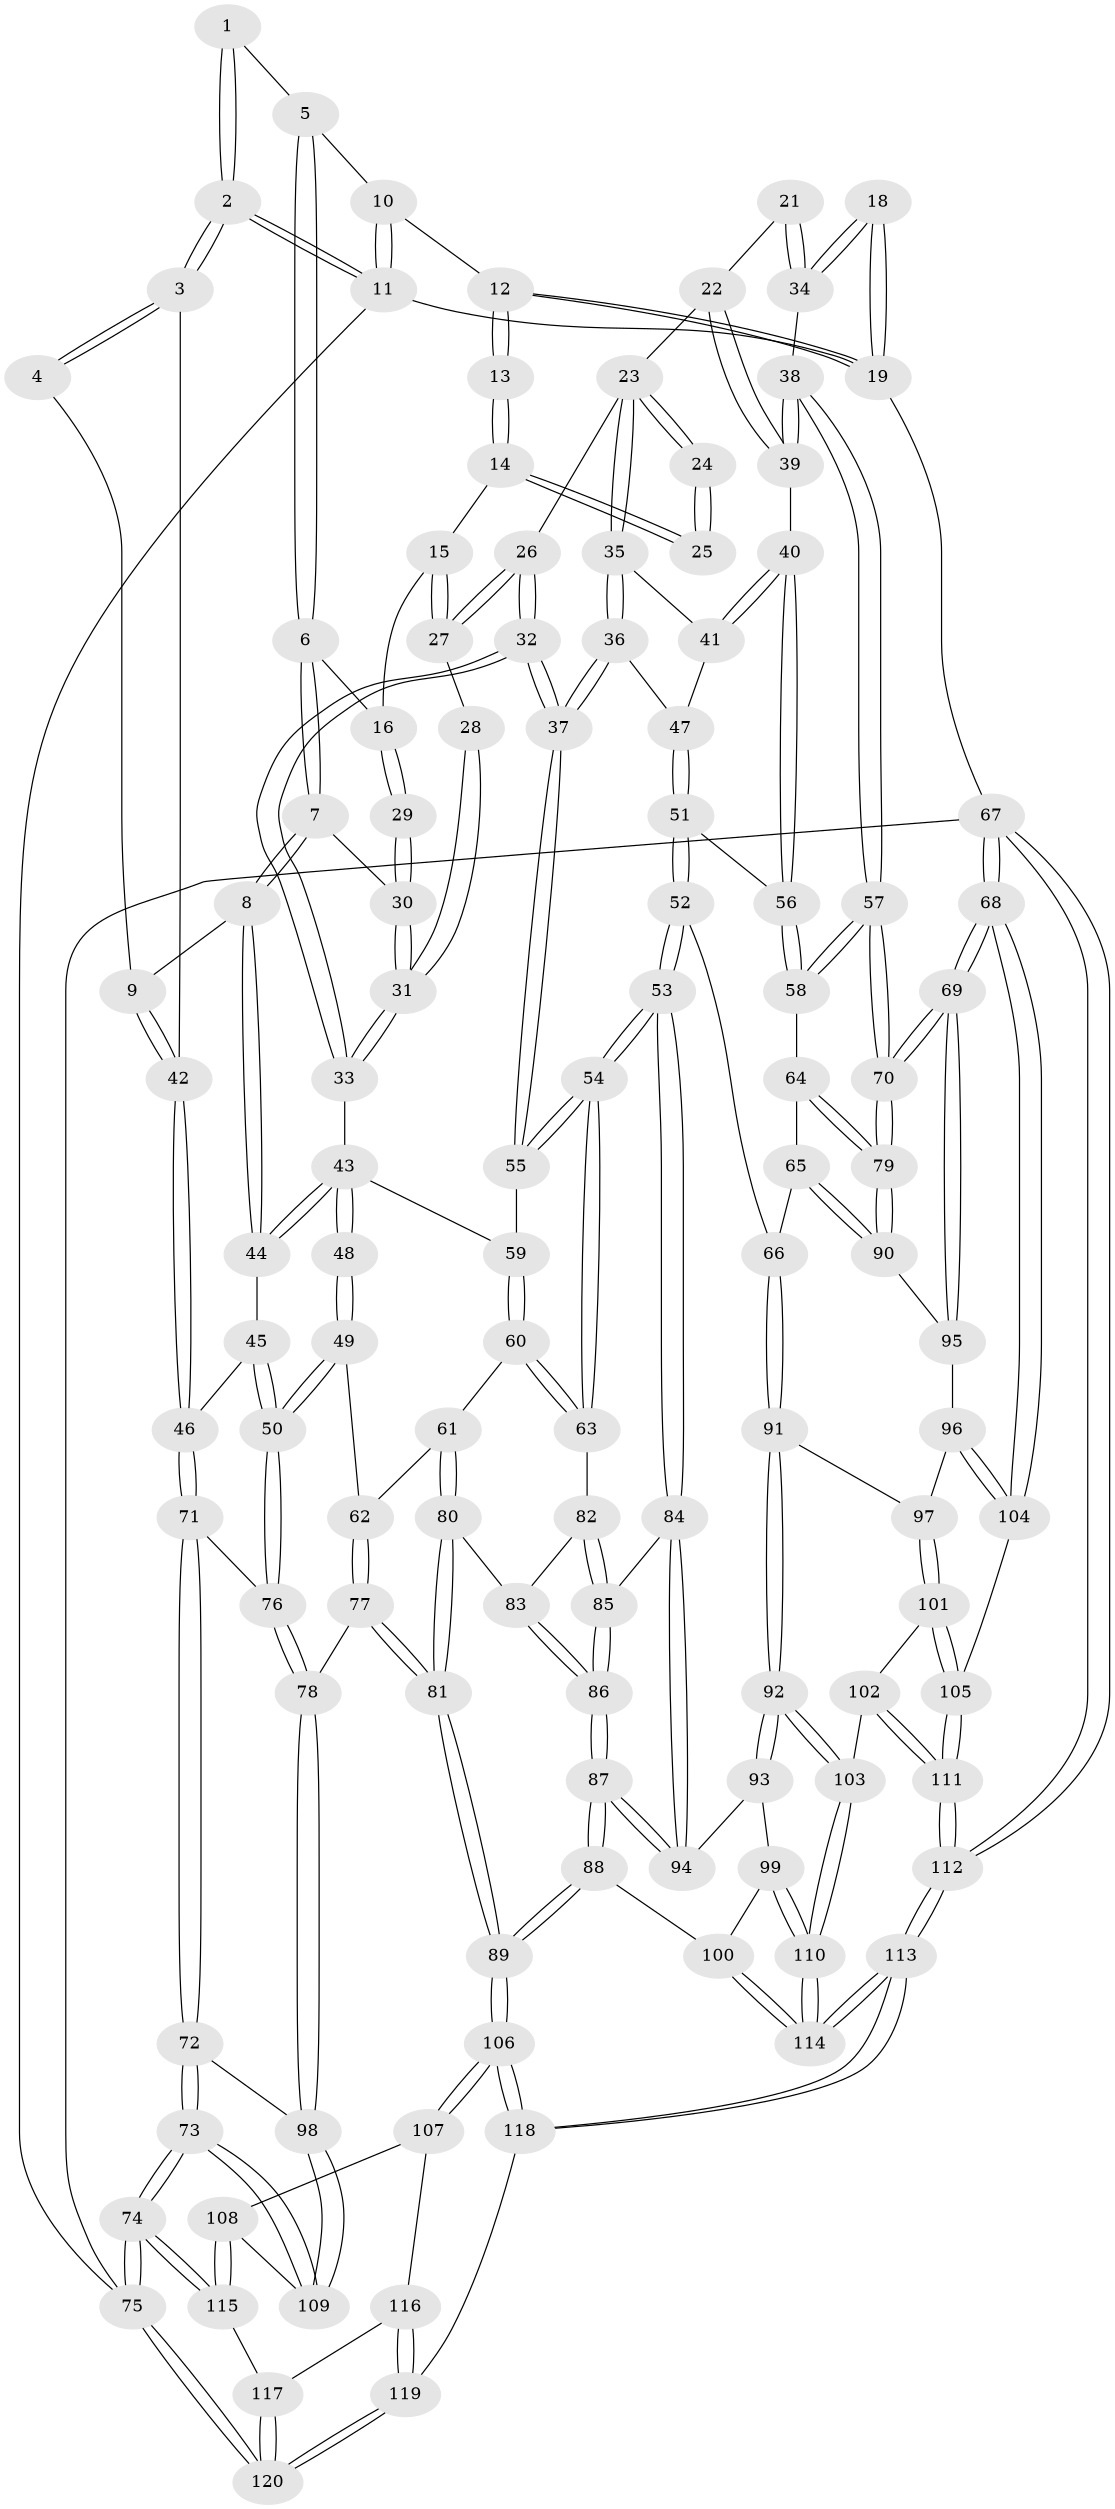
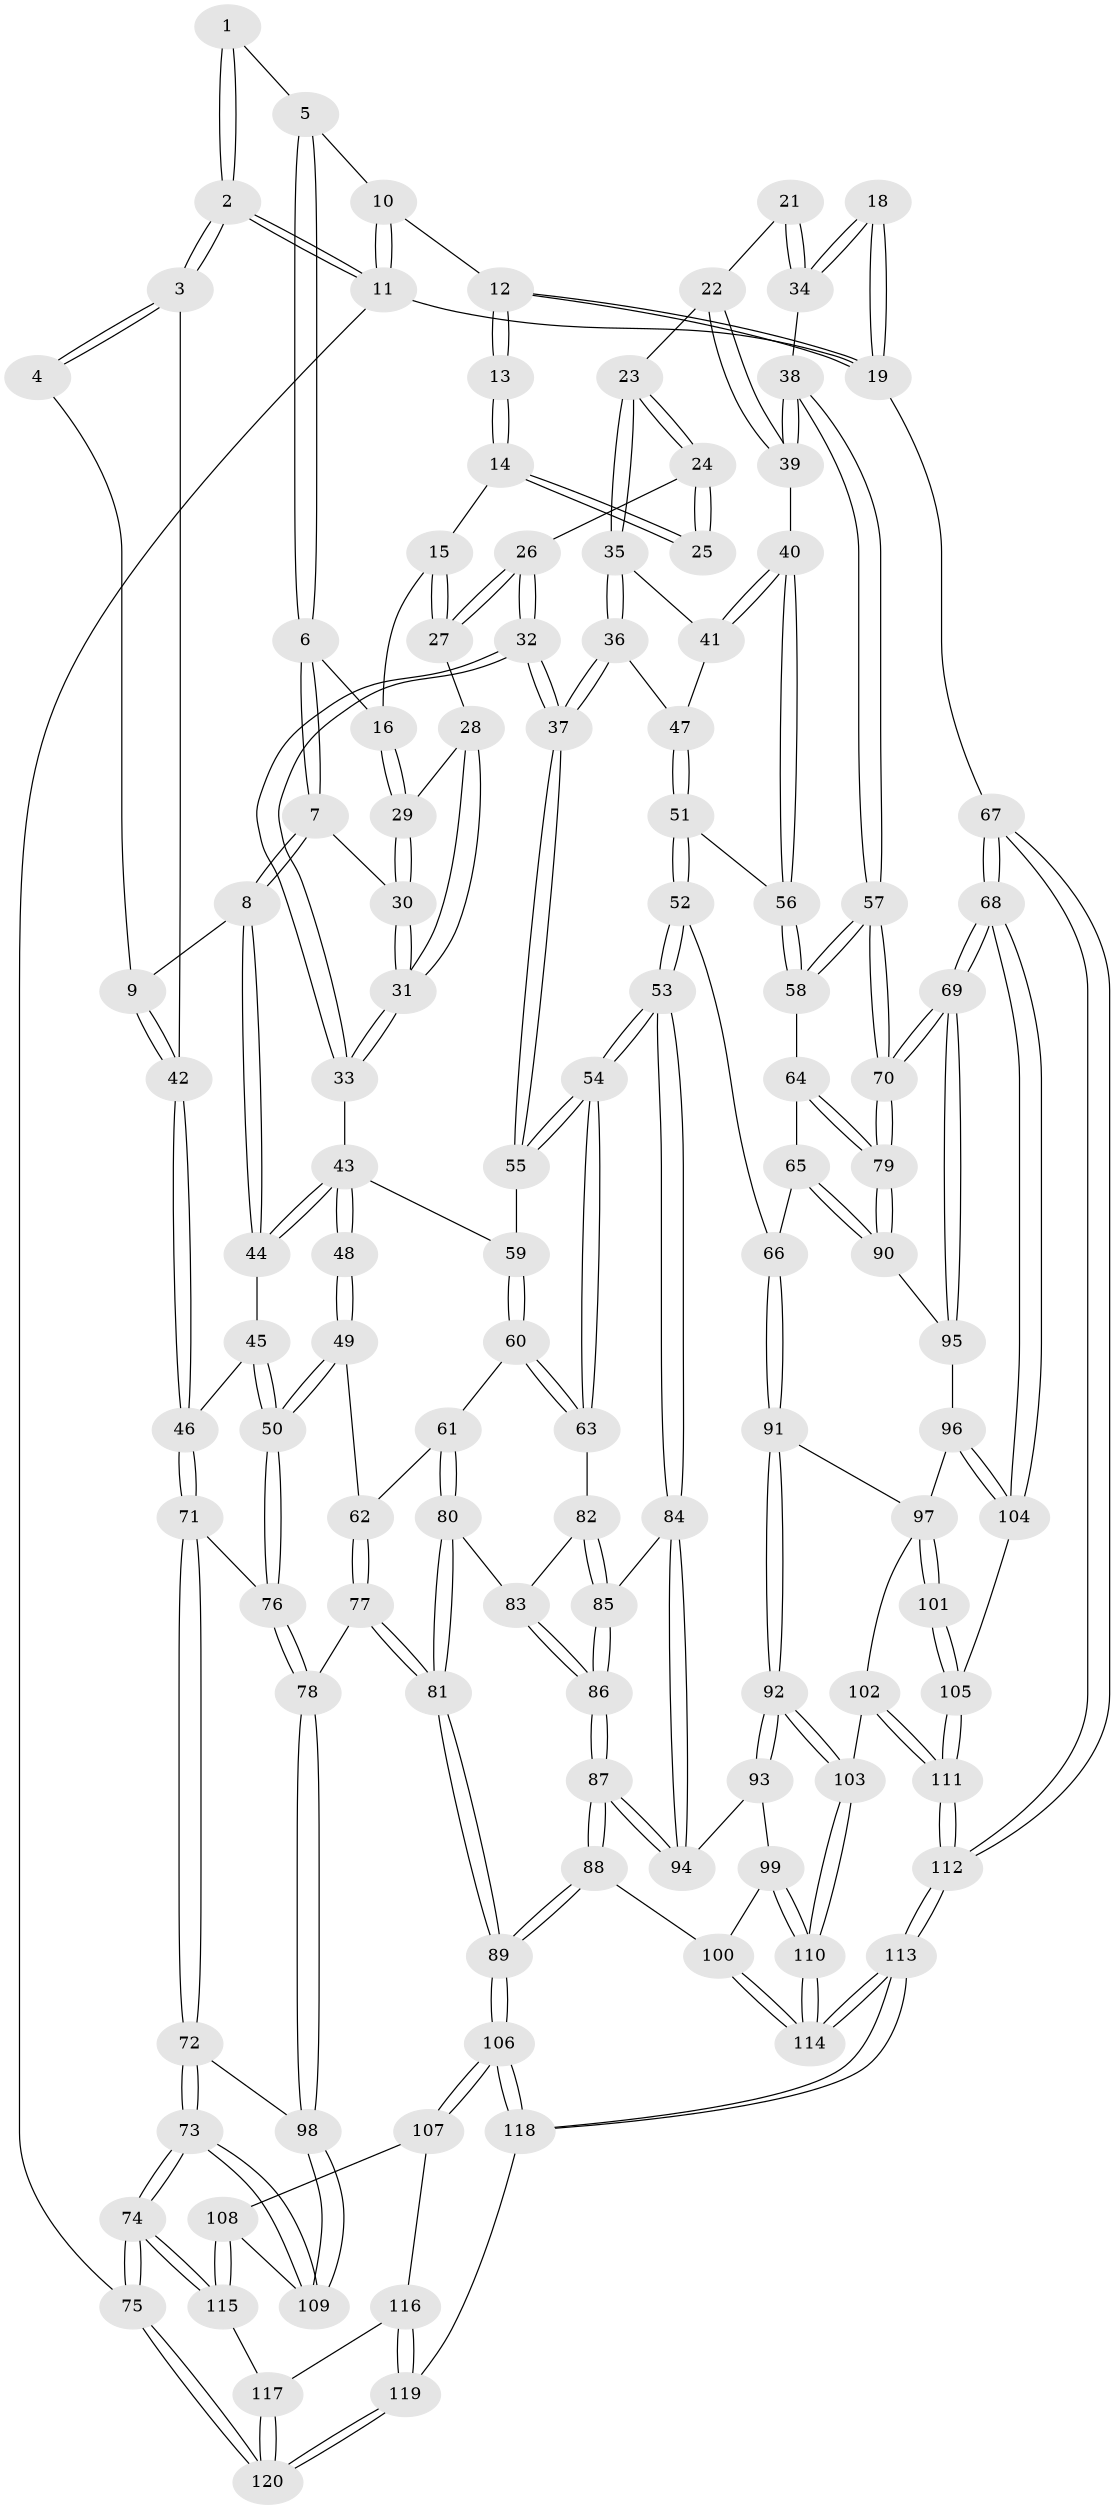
(579, 465) -> (597, 518)
none -> (437, 772)
(66, 1170) -> none
(900, 1649) -> (882, 1602)
